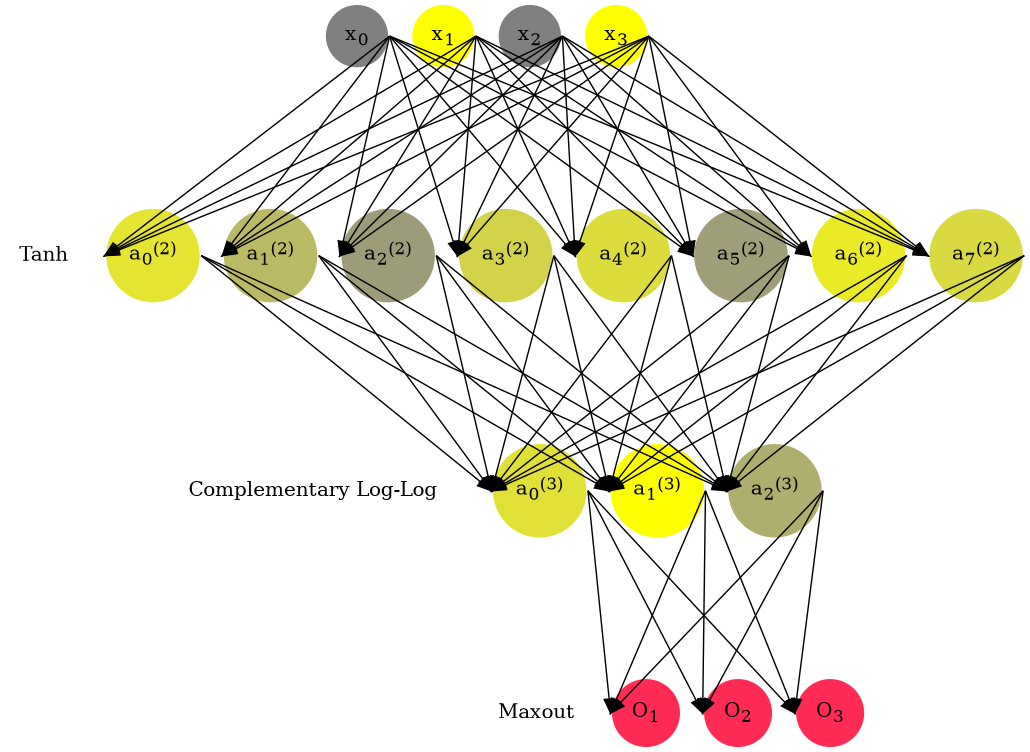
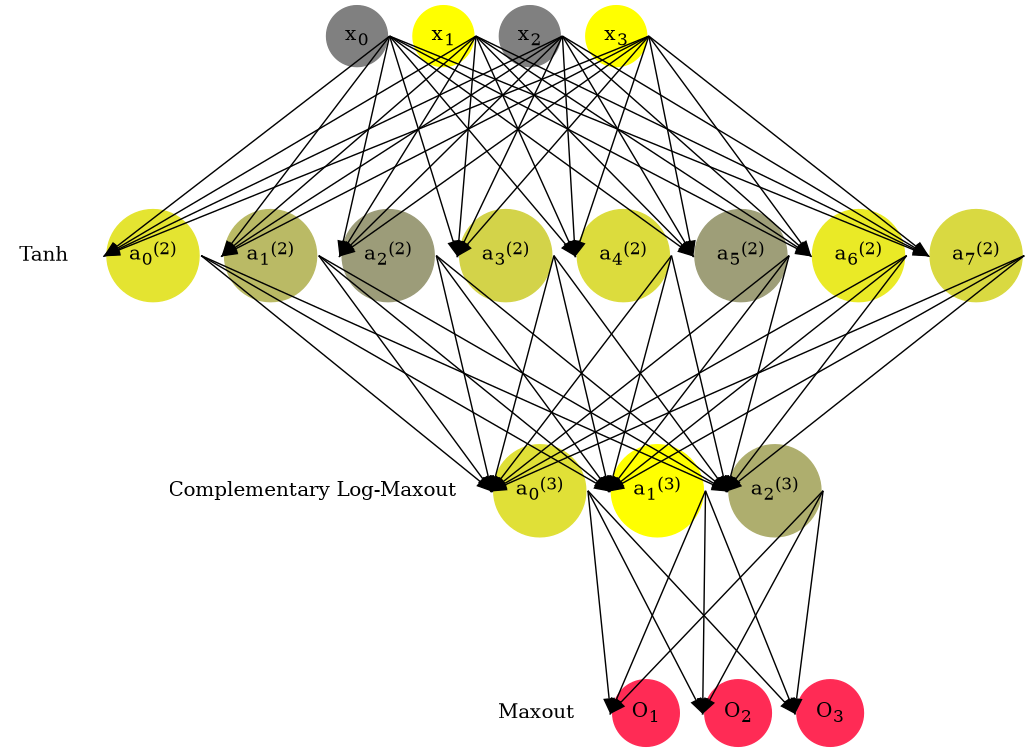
(313, 491) -> (313, 491)
